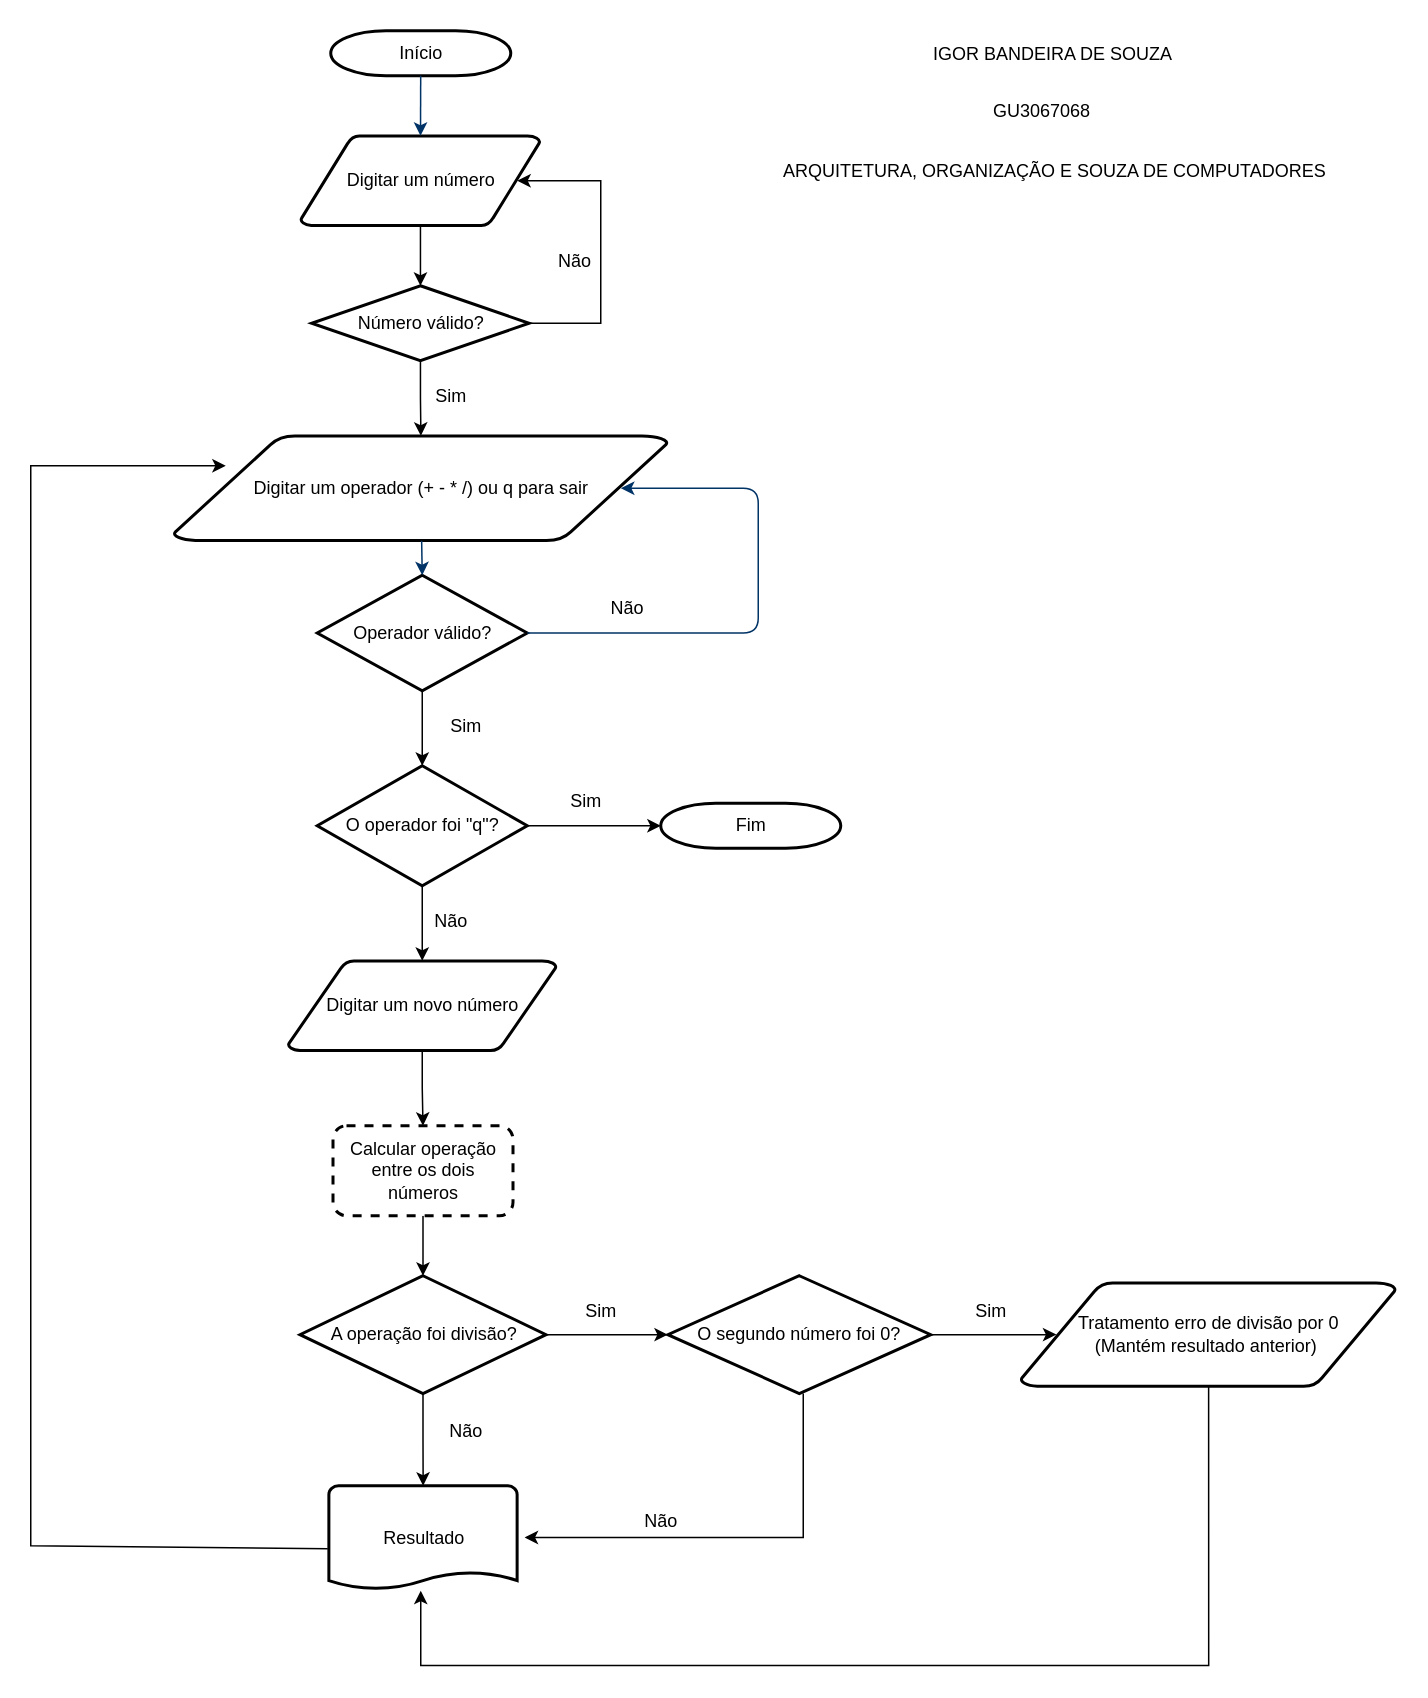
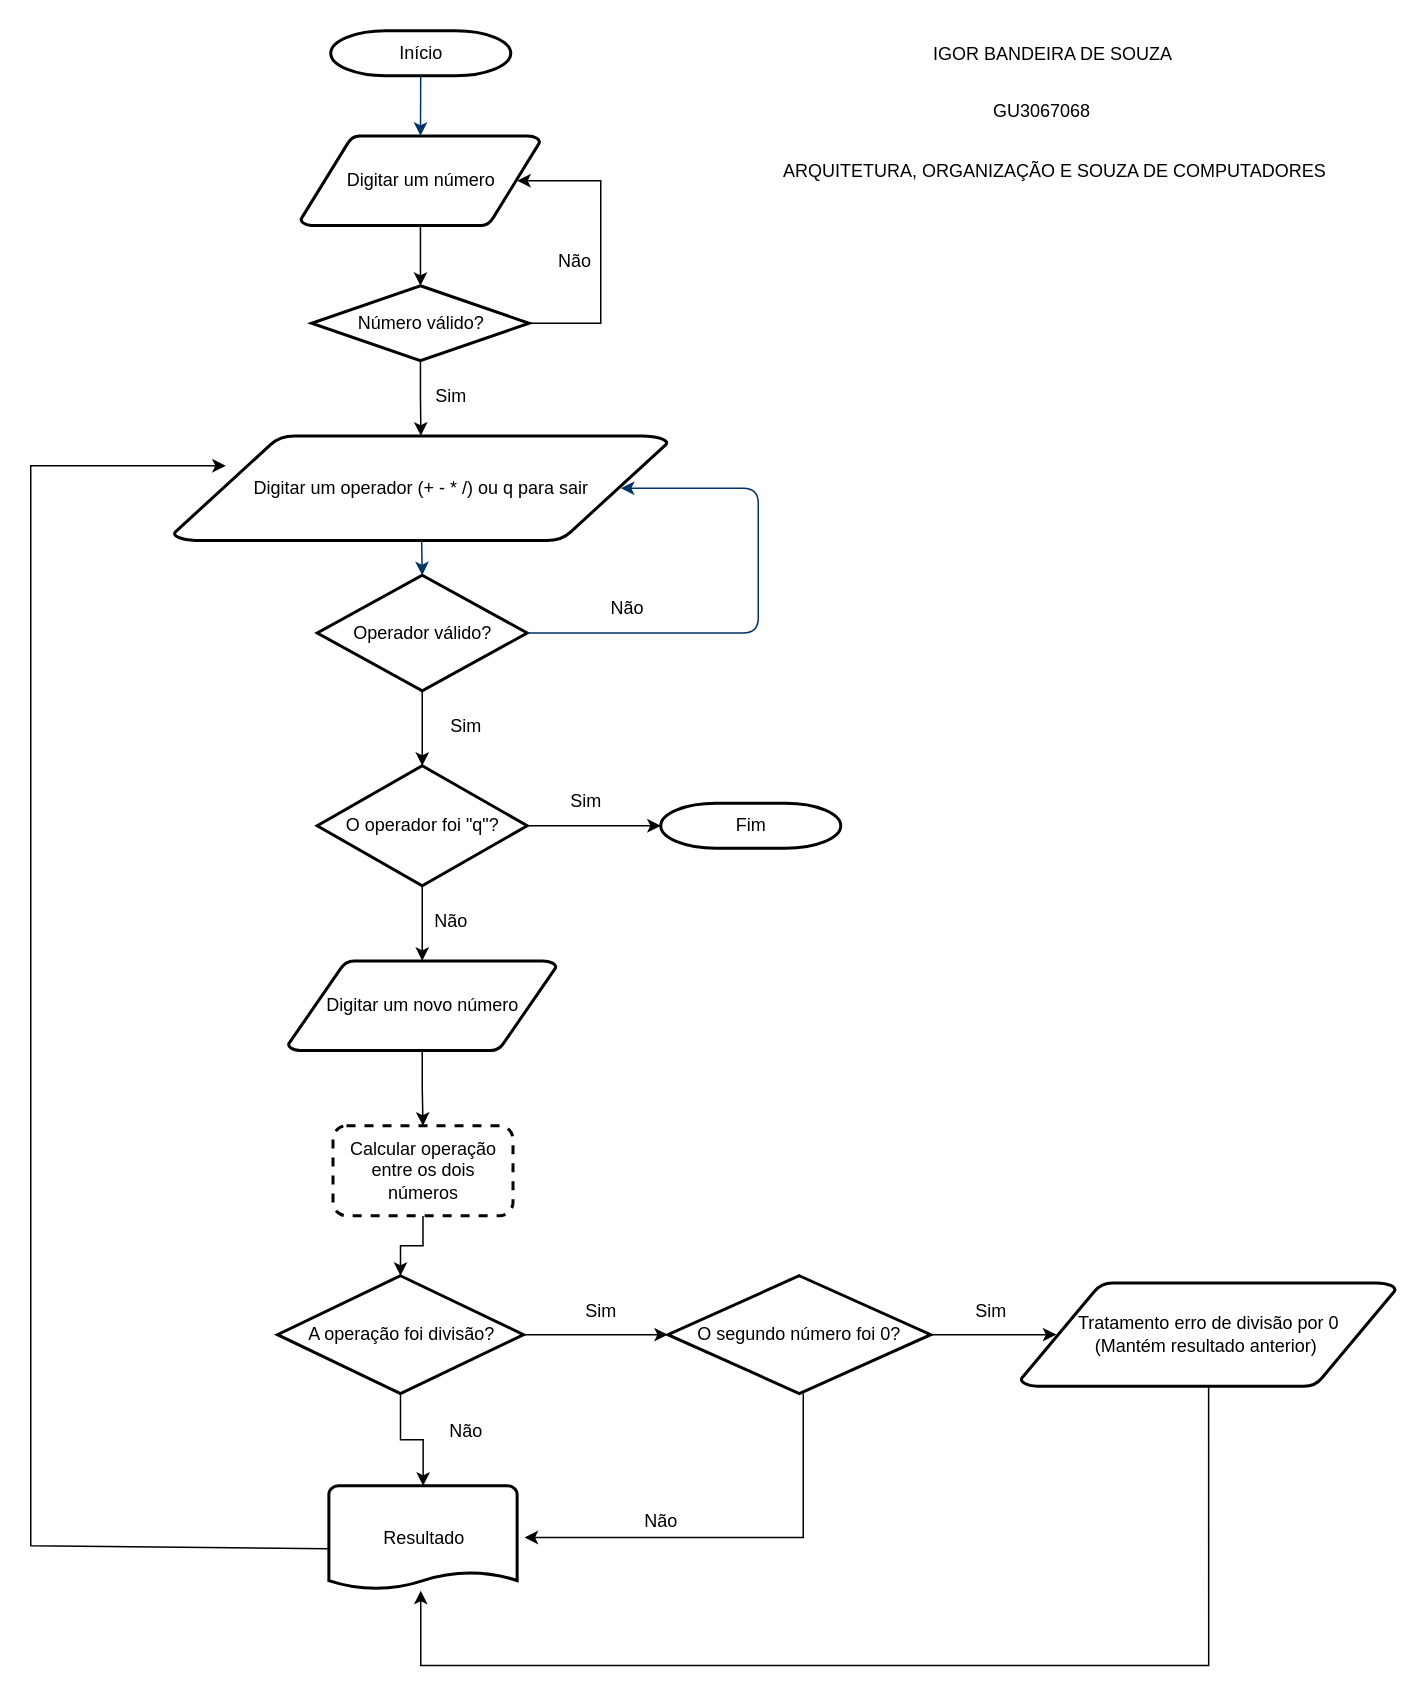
(423, 1335) -> (401, 1335)
